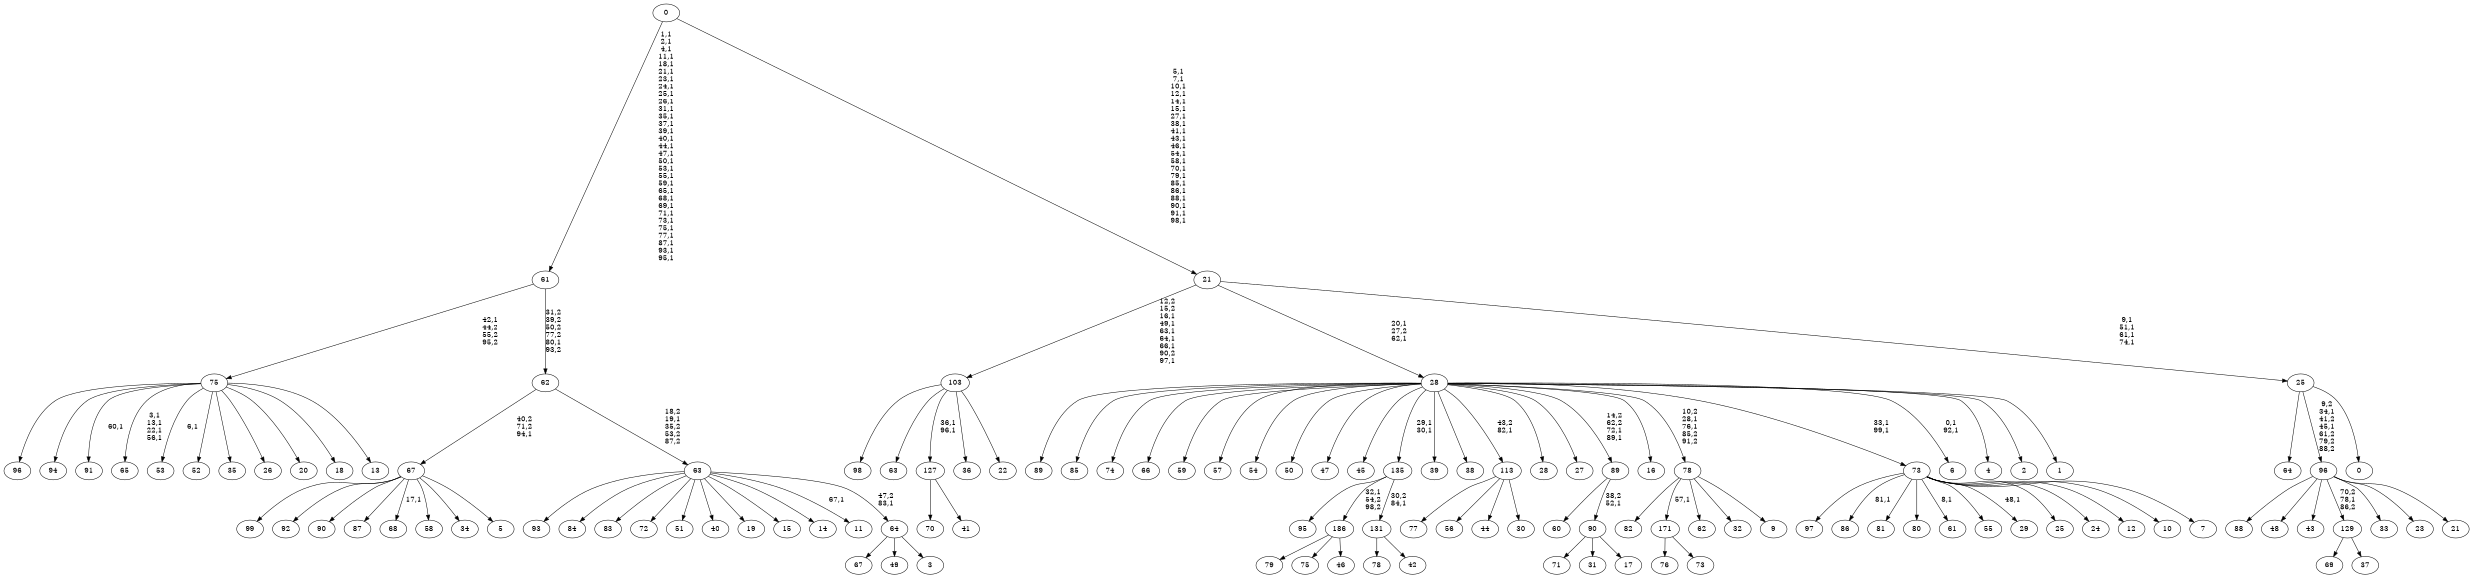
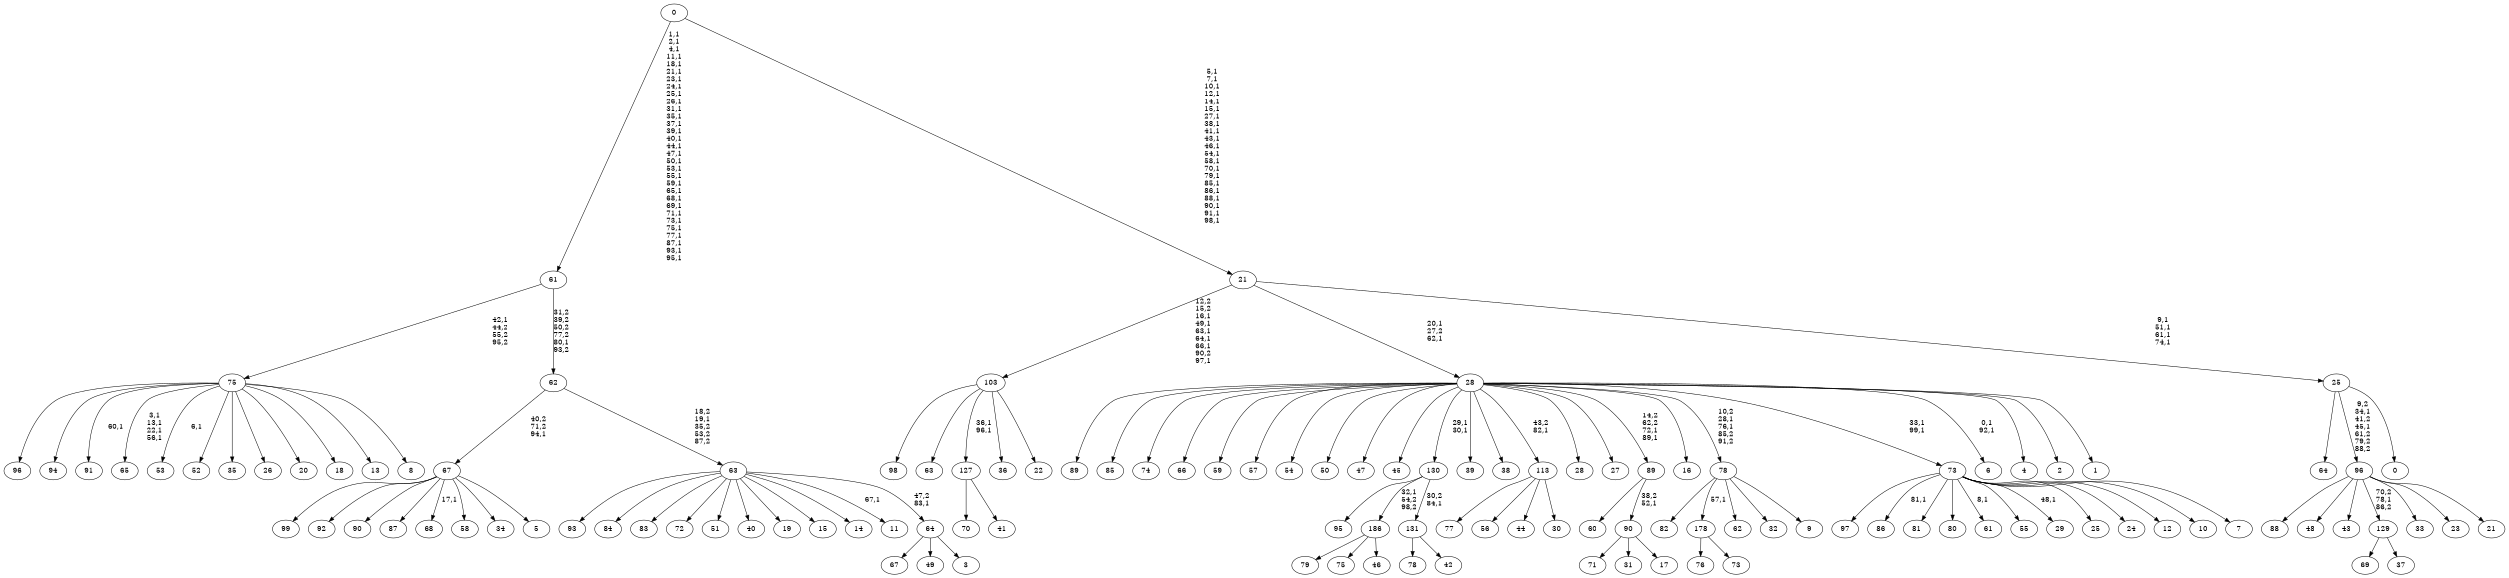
none -> (411, 471)
(1398, 471) -> (1433, 471)
(1665, 529) -> (1701, 529)
